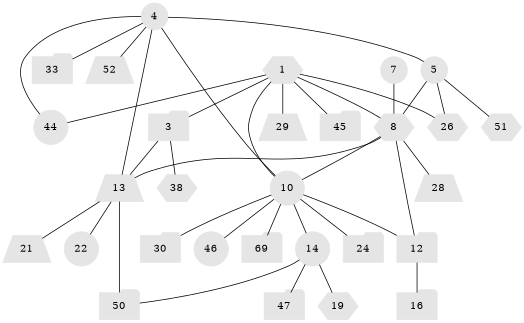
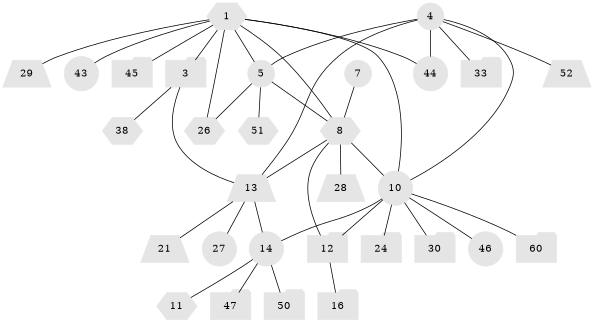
none -> (245, 46)
none -> (81, 74)
(119, 247) -> (259, 217)
(81, 249) -> (219, 249)
(262, 249) -> (536, 249)
(338, 306) -> (177, 306)
